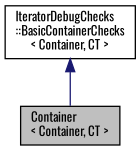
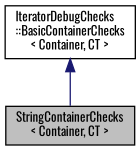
(70, 126) -> (70, 126)
